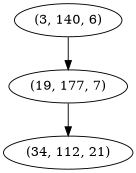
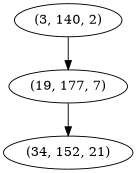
(68, 20) -> (68, 20)
(68, 153) -> (68, 153)
